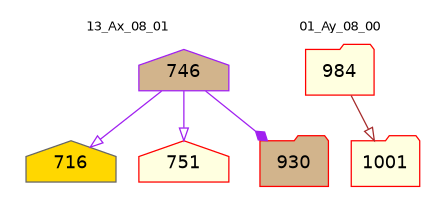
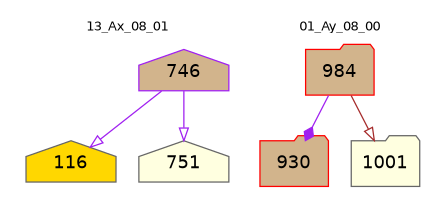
(340, 72) -> (340, 72)
(230, 111) -> (320, 111)
(71, 164) -> (71, 164)
(184, 164) -> (184, 164)
(385, 164) -> (385, 164)
